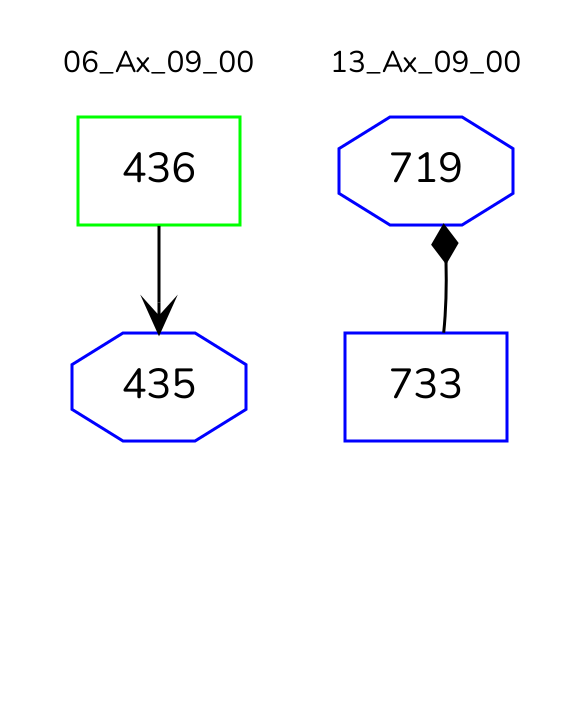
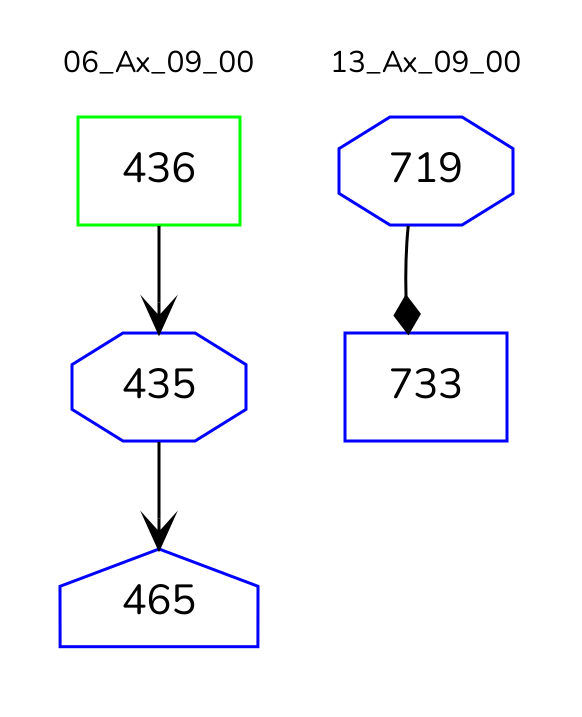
(446, 297) -> (406, 261)
none -> (159, 603)
